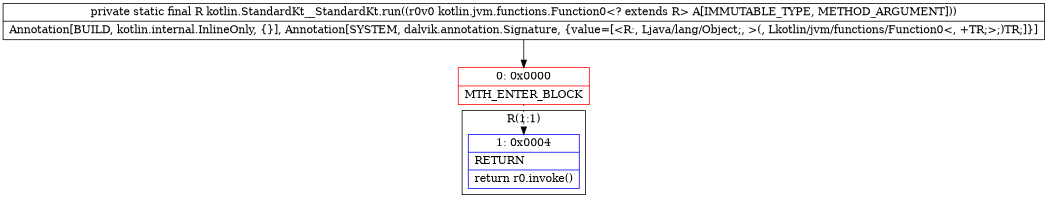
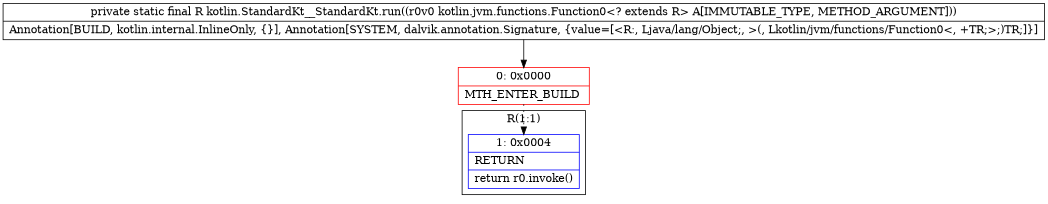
(524, 95) -> (522, 95)
